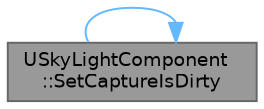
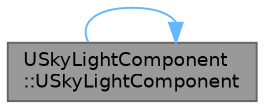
(132, 72) -> (132, 72)
